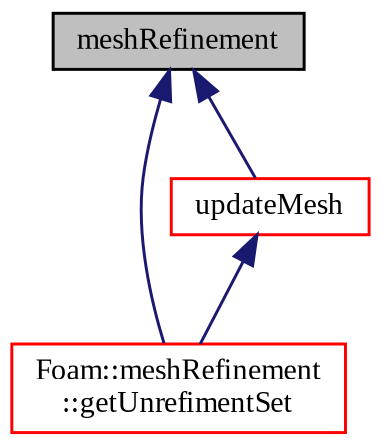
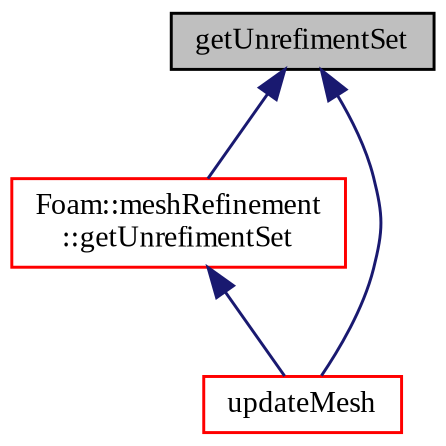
(179, 41) -> (303, 41)
(222, 303) -> (255, 334)
